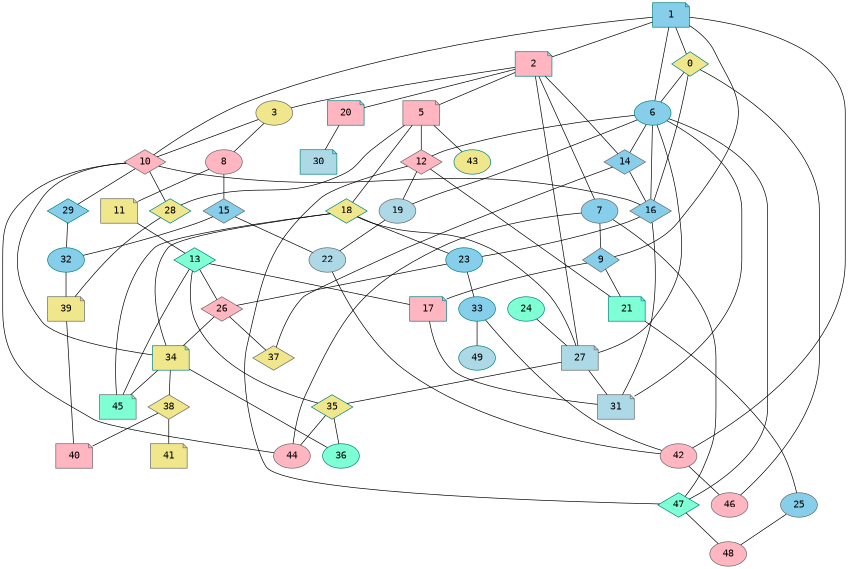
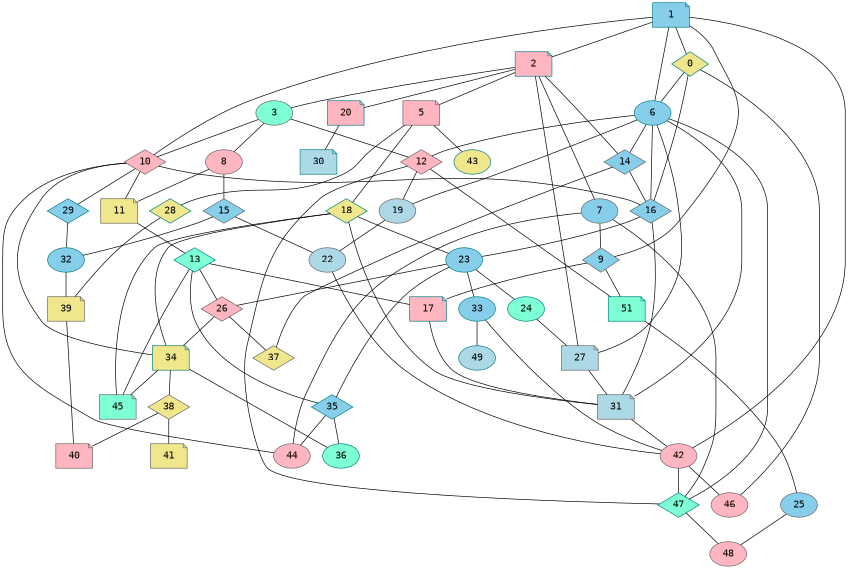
(274, 113) -> (274, 113)
(421, 138) -> (350, 138)
(158, 186) -> (133, 185)
(488, 247) -> (431, 368)
none -> (499, 287)
(627, 309) -> (627, 309)
(454, 383) -> (381, 322)
(332, 407) -> (332, 407)
none -> (649, 433)
none -> (679, 481)
